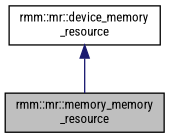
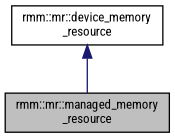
(85, 113) -> (87, 113)
